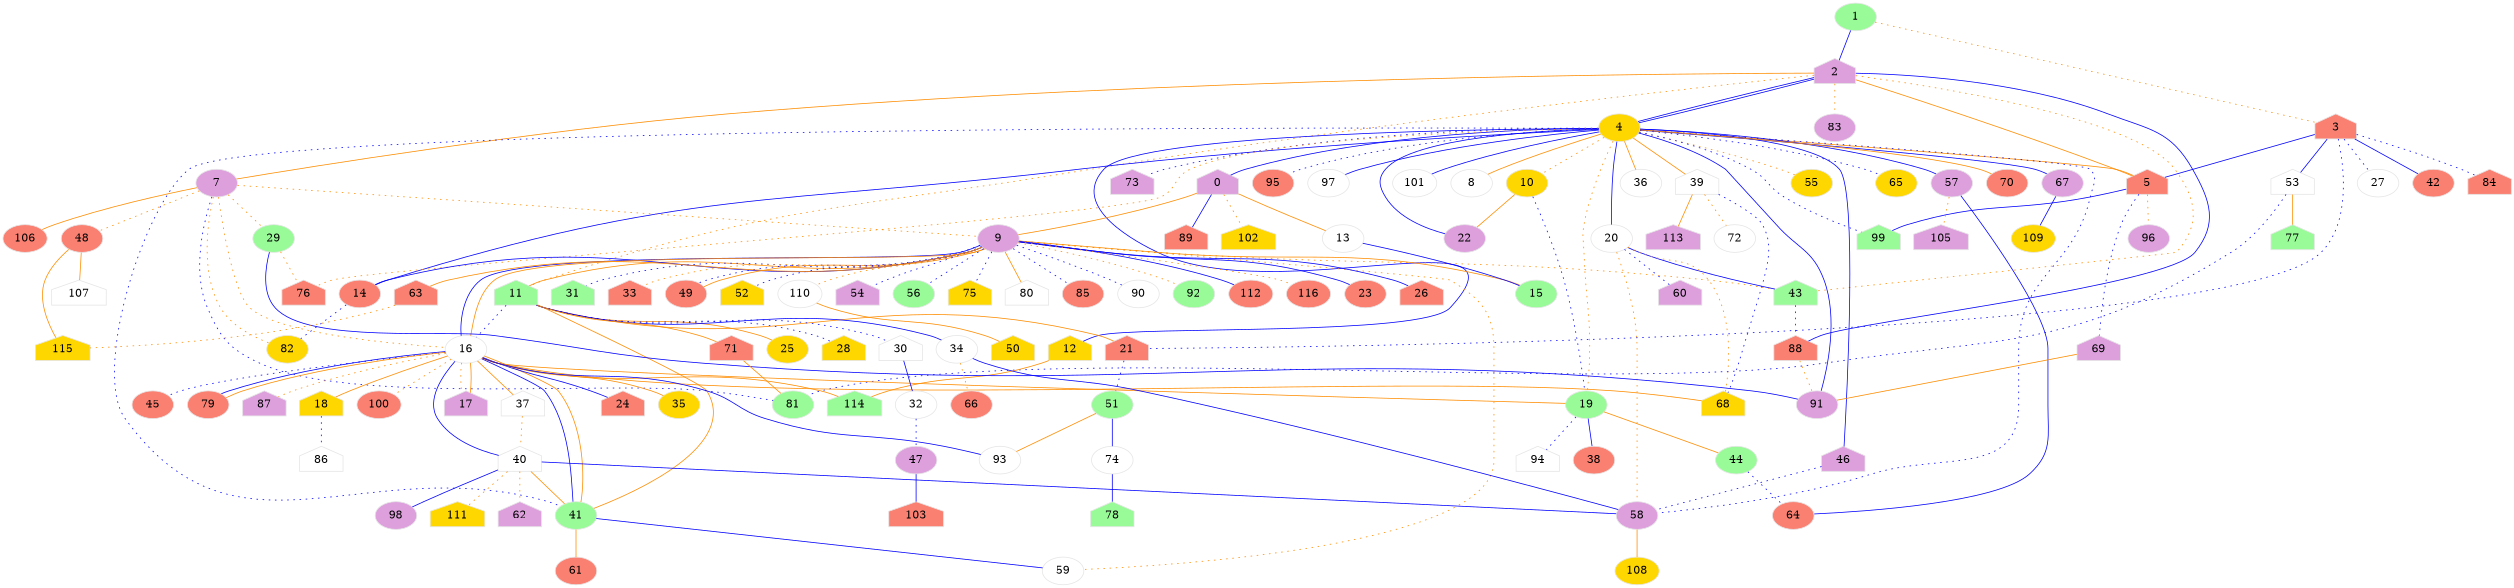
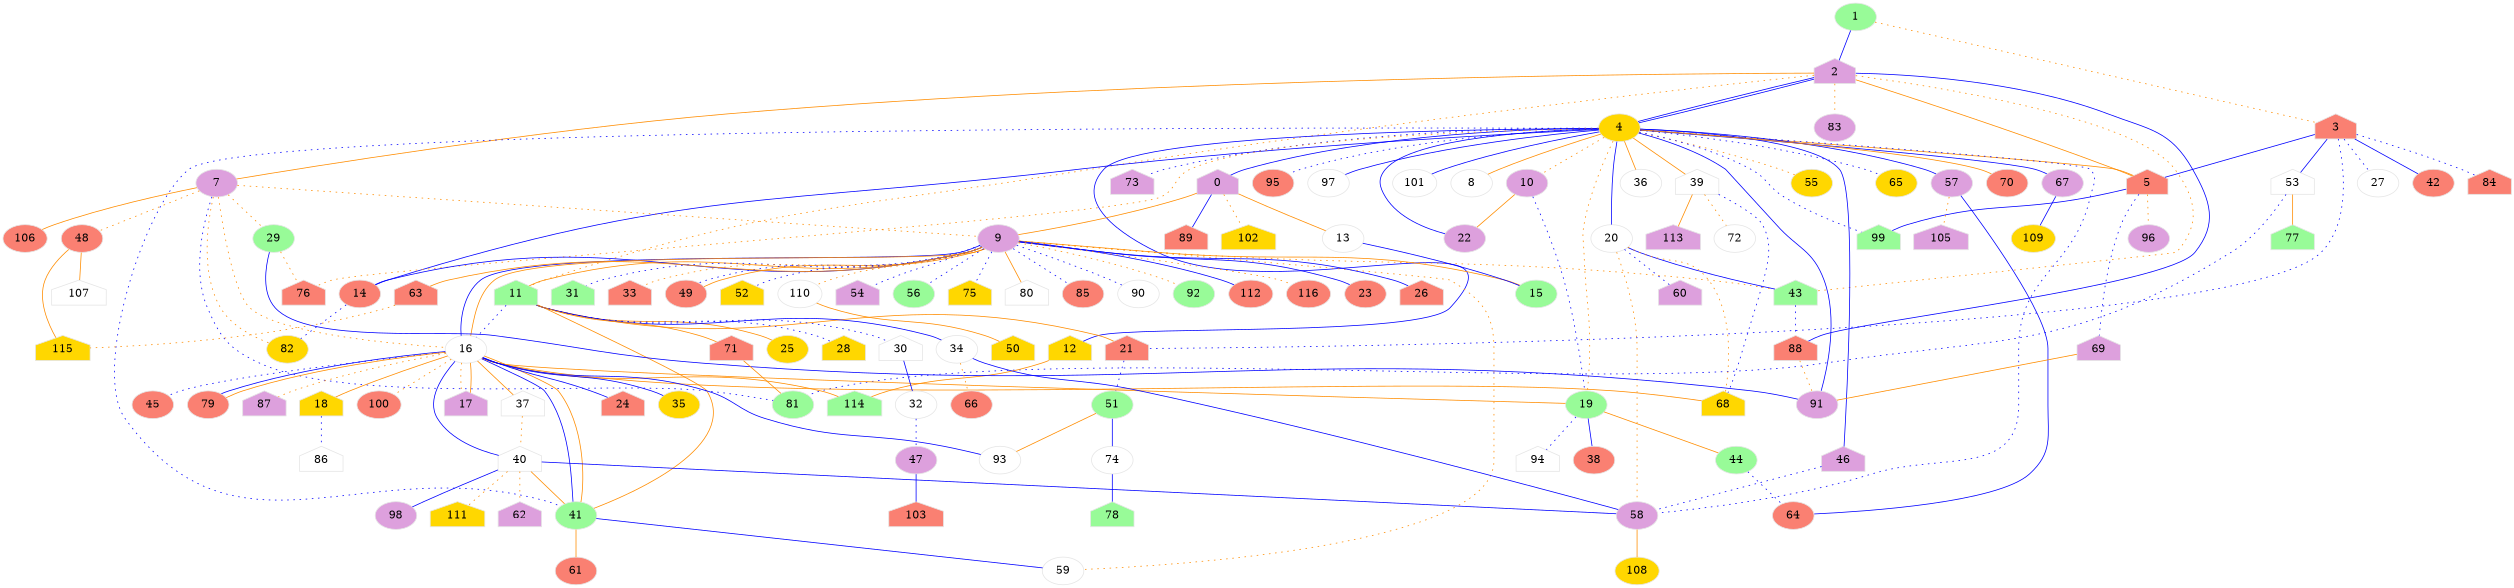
(1527, 183) -> (1527, 183)
(573, 376) -> (573, 376)
